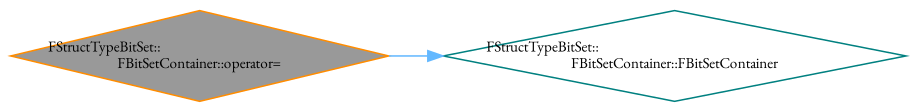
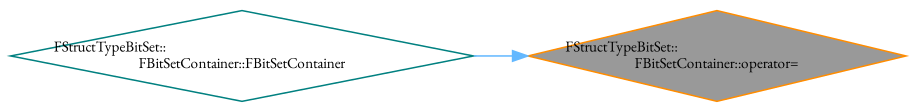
(408, 56) -> (493, 56)
